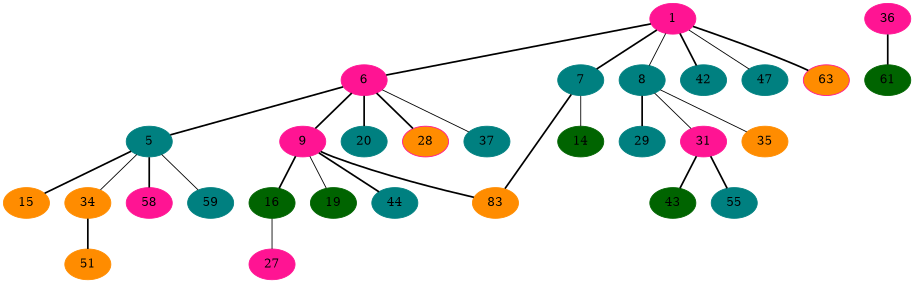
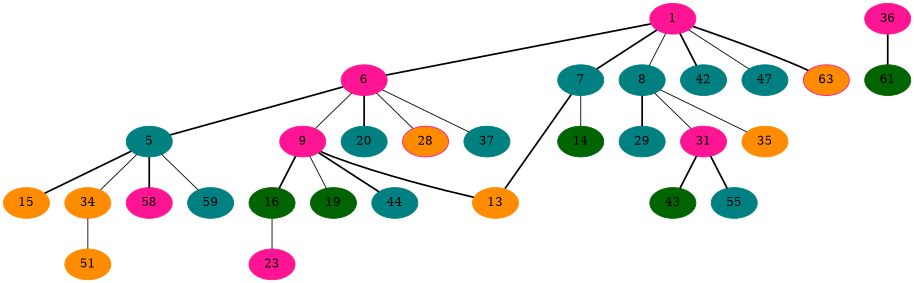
(334, 111) -> (334, 111)
(395, 111) -> (395, 111)
(495, 203) -> (495, 203)
(88, 234) -> (88, 234)
(272, 264) -> (272, 264)
